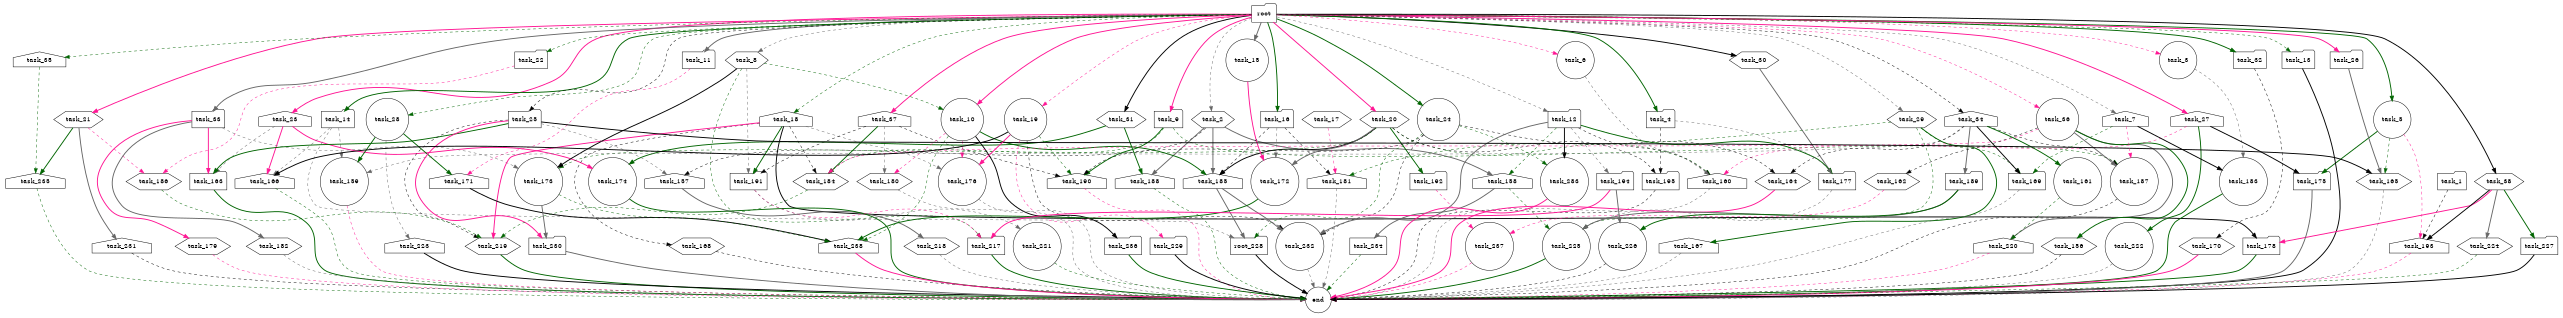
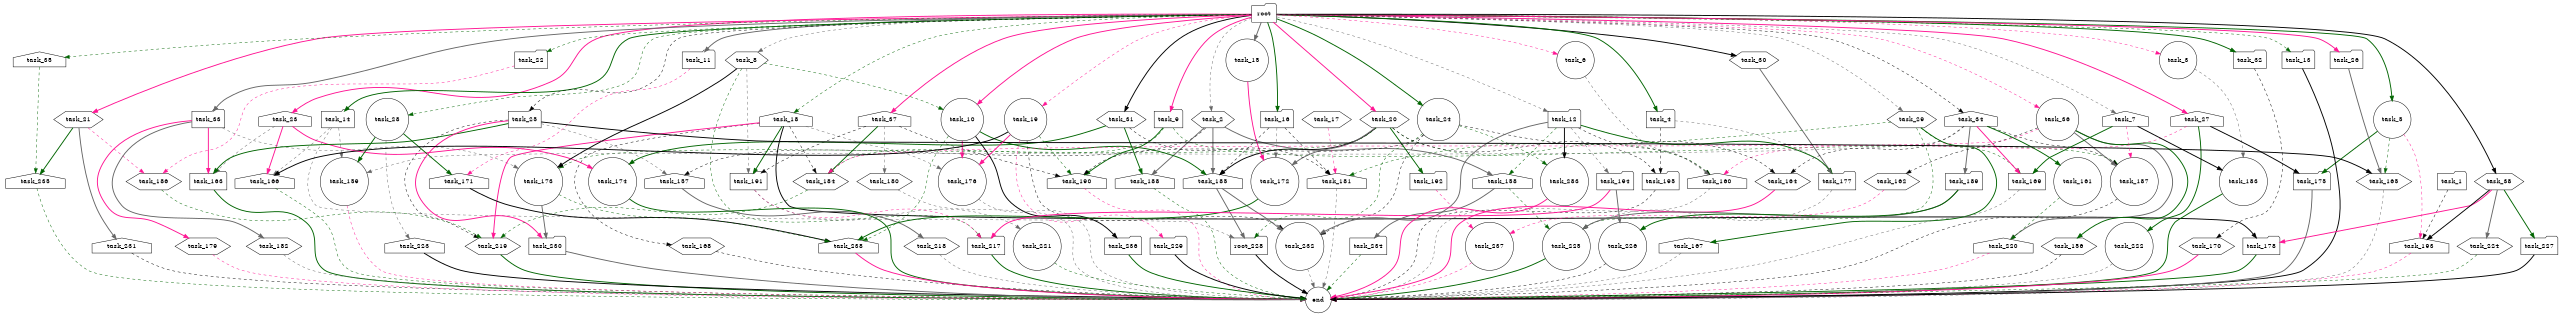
(2077, 144) -> (2077, 144)
(962, 147) -> (962, 147)
none -> (1228, 149)
(2000, 151) -> (2000, 151)
(912, 159) -> none
